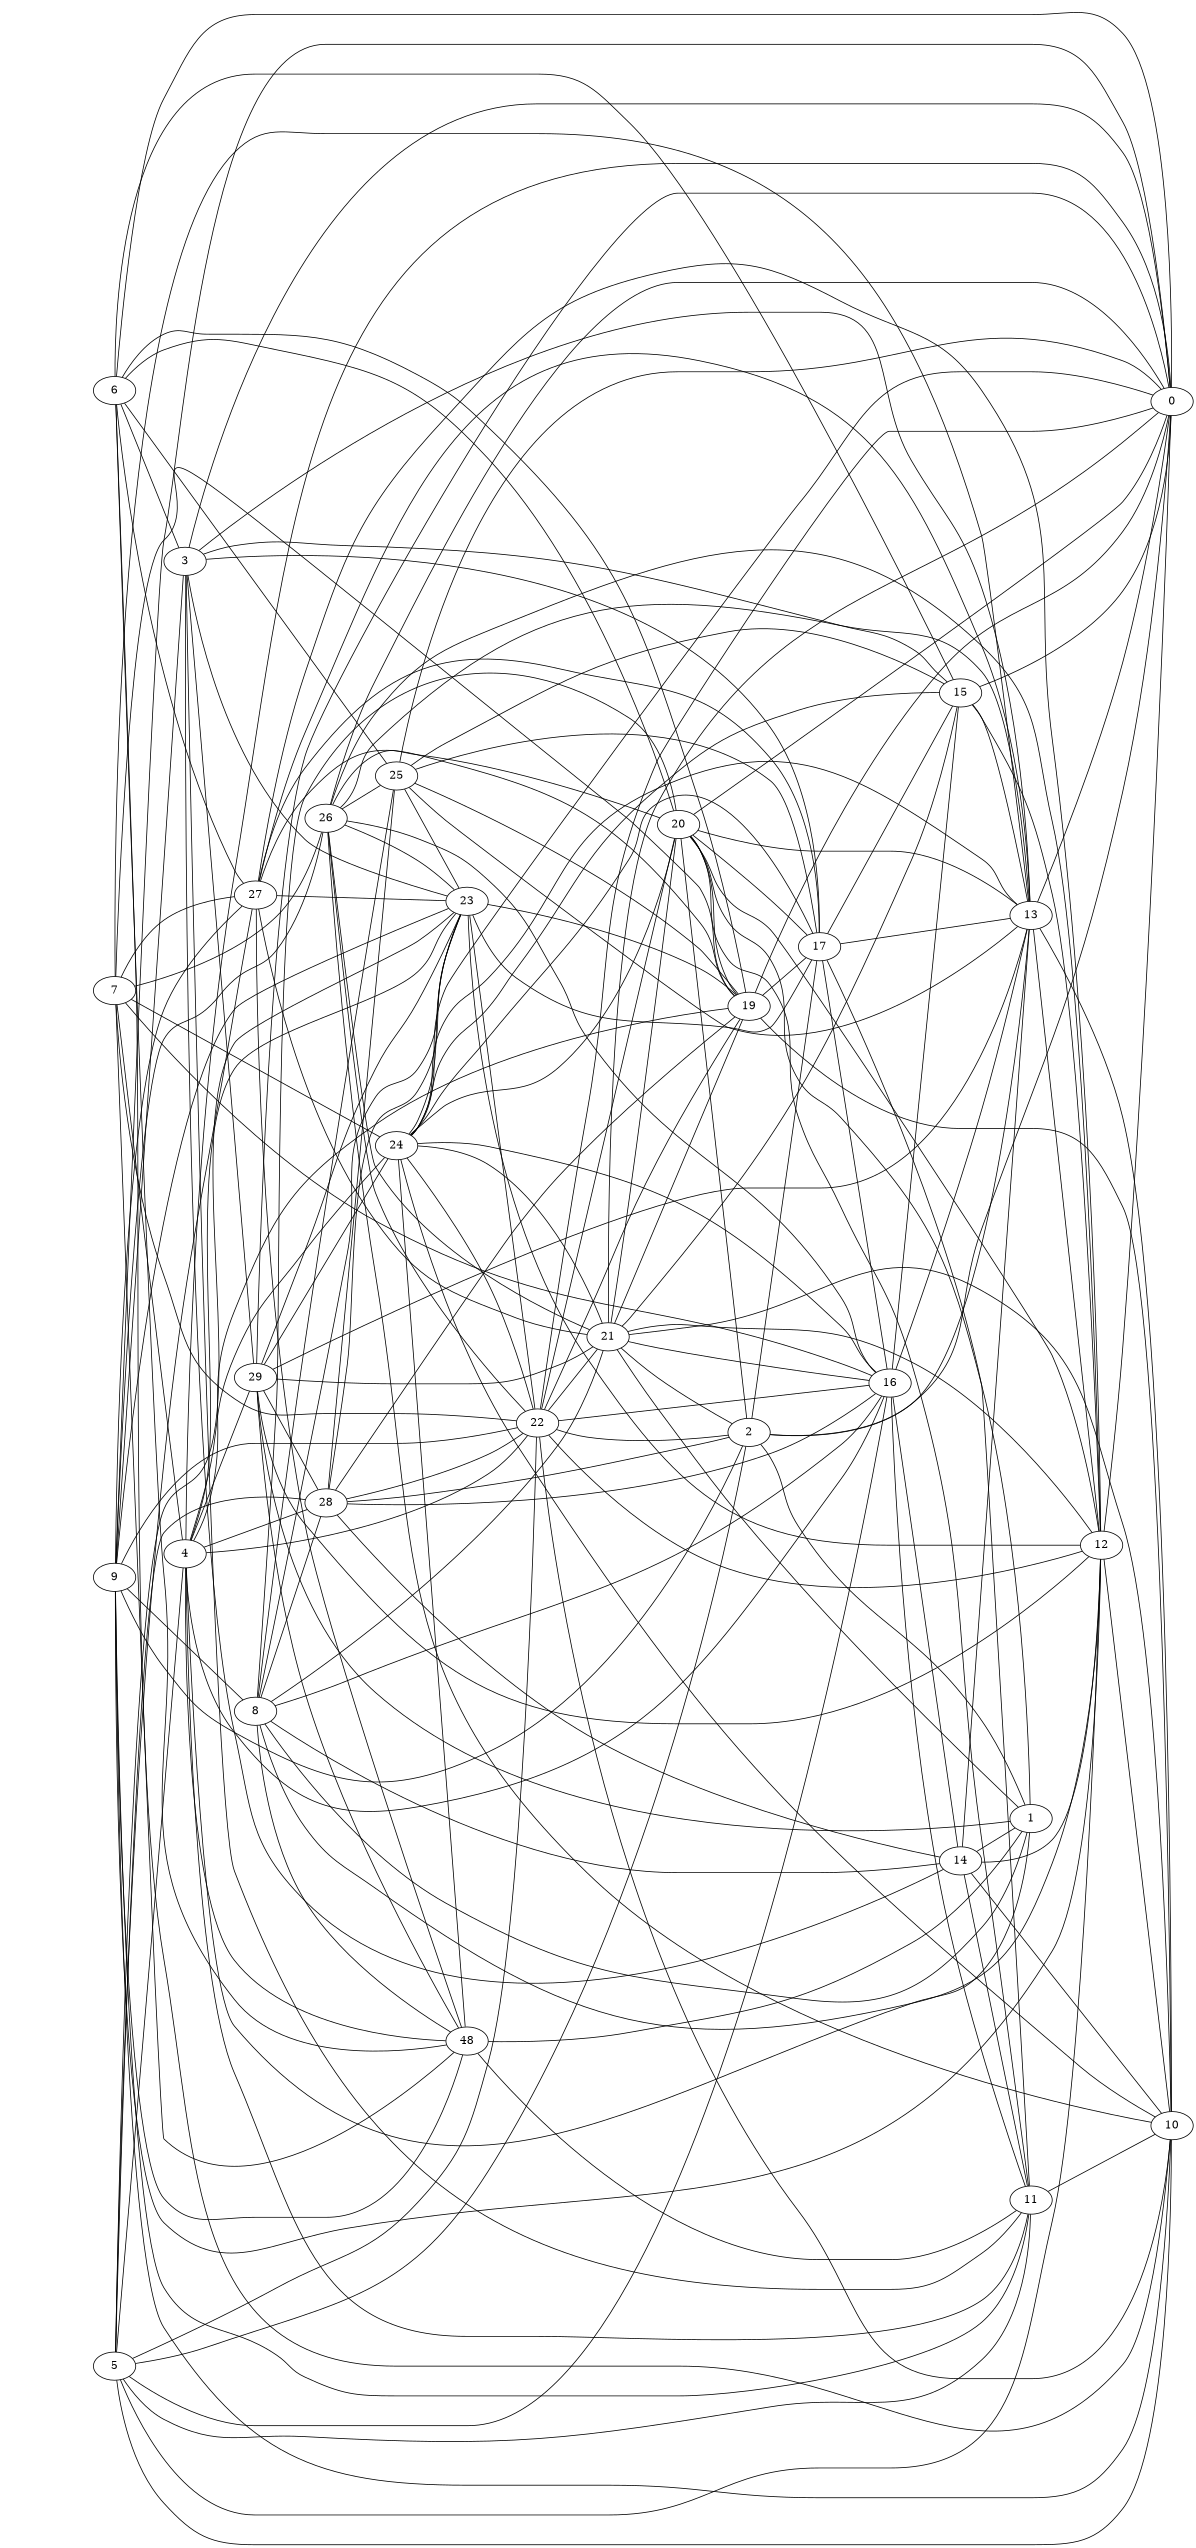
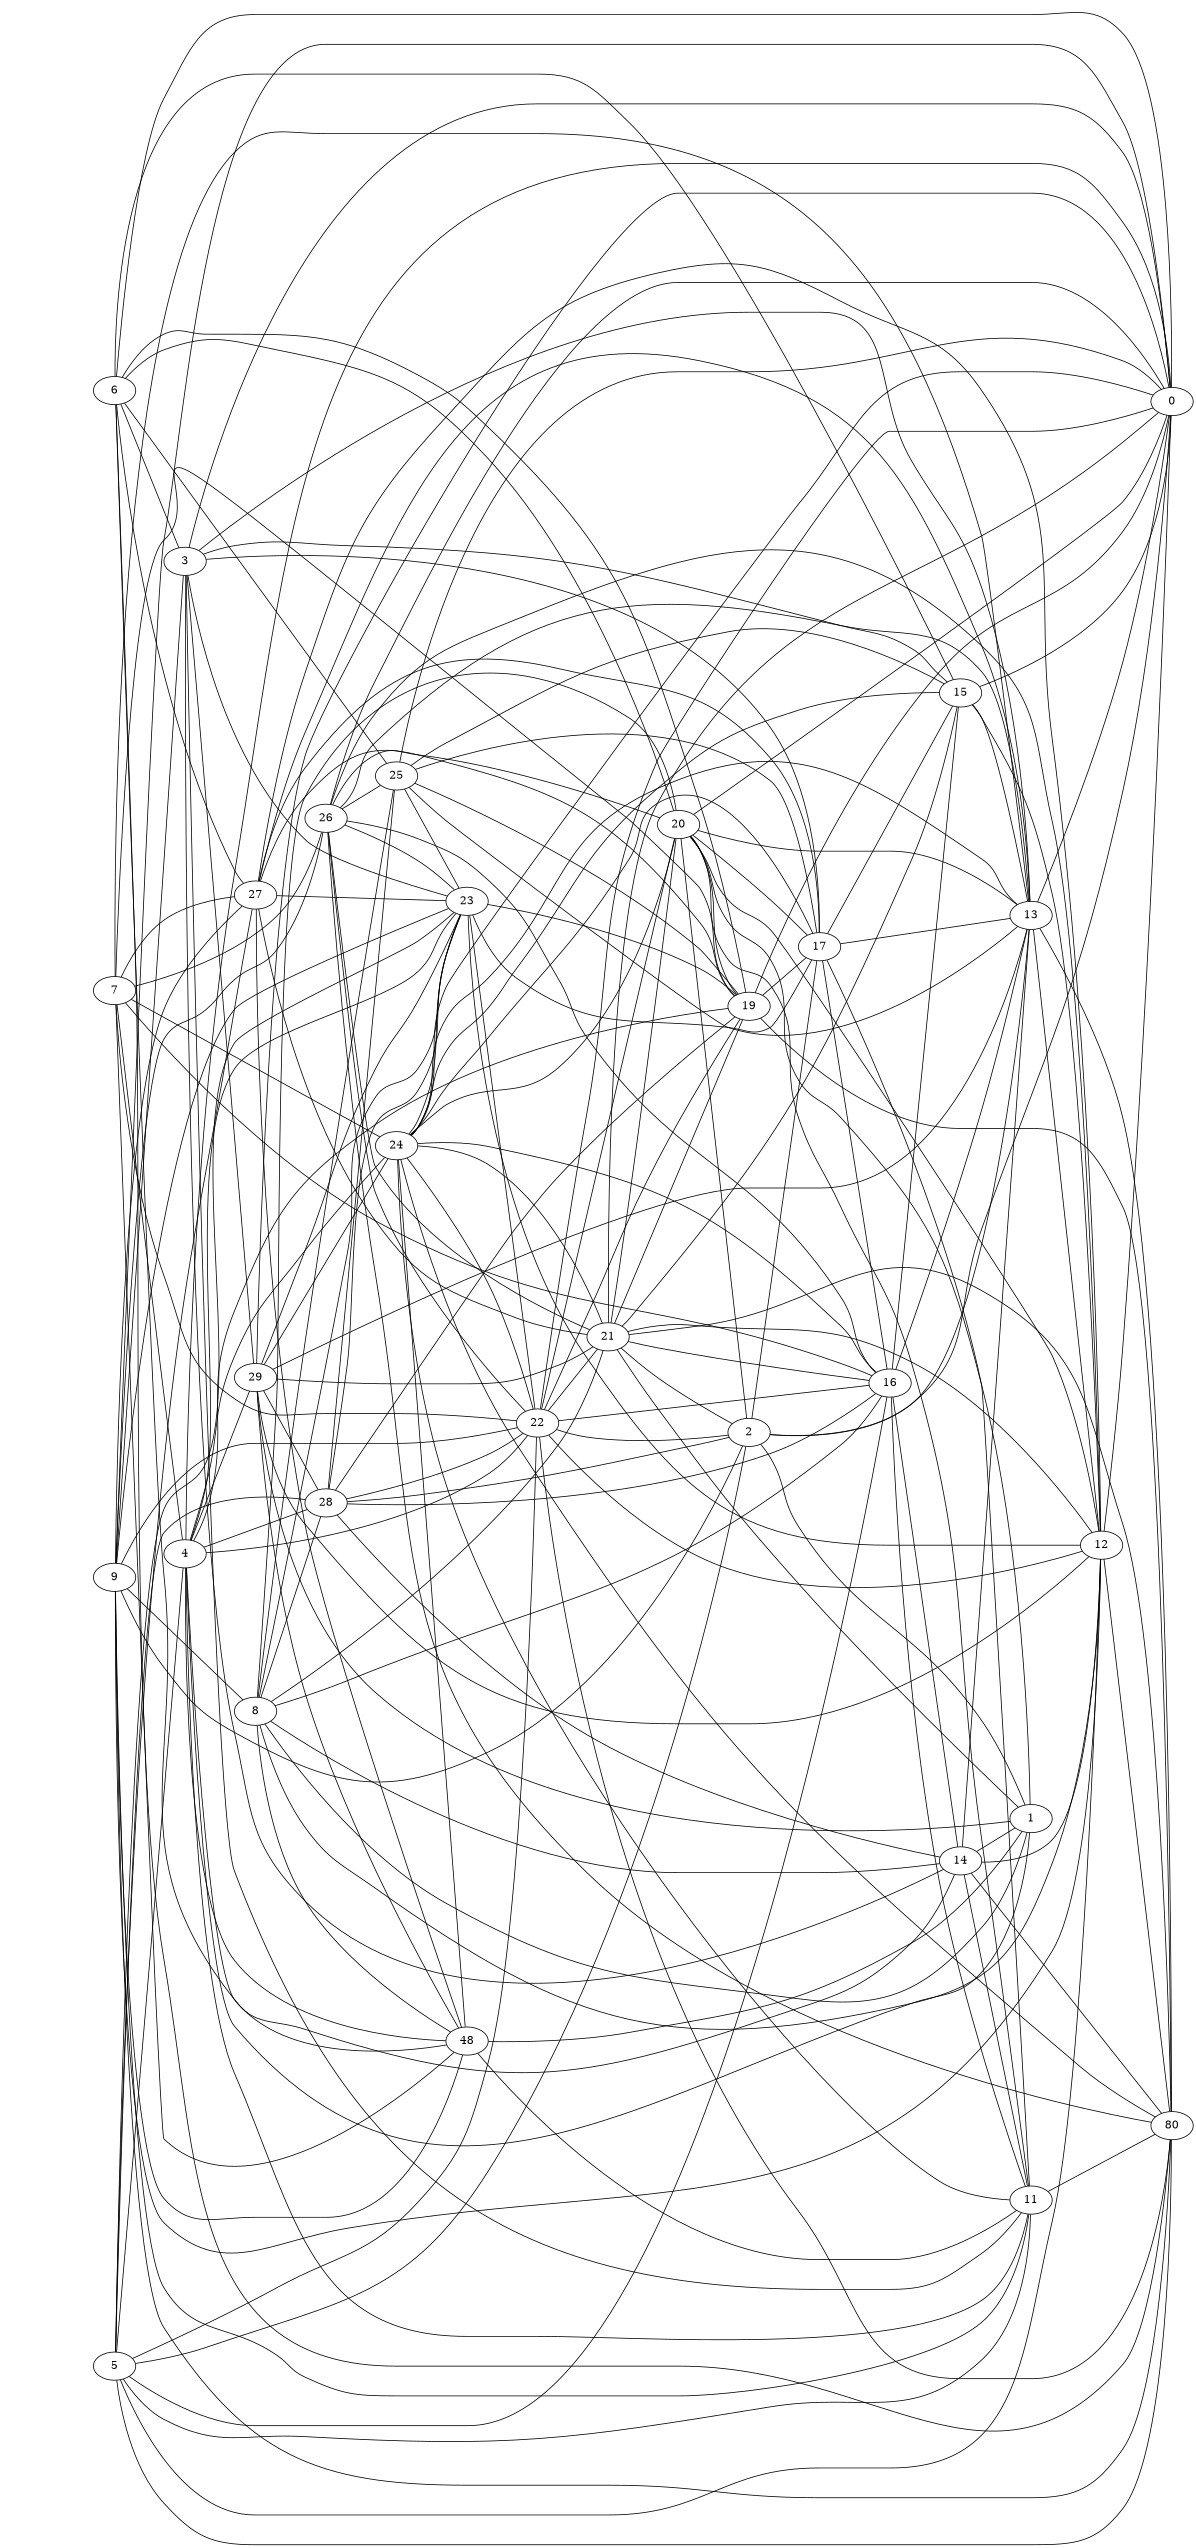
none -> (580, 1757)
(545, 1772) -> (404, 2057)
(1172, 2126) -> (1172, 2126)
